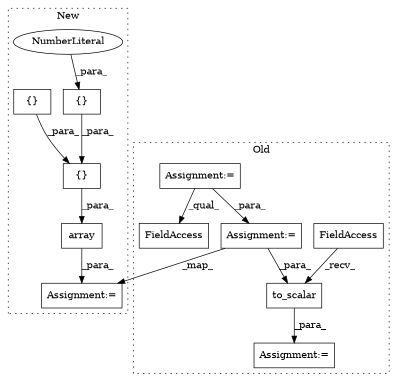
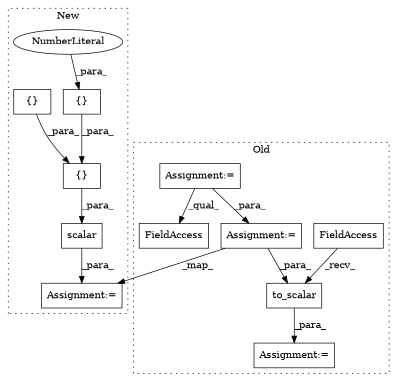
(82, 236) -> (82, 236)
